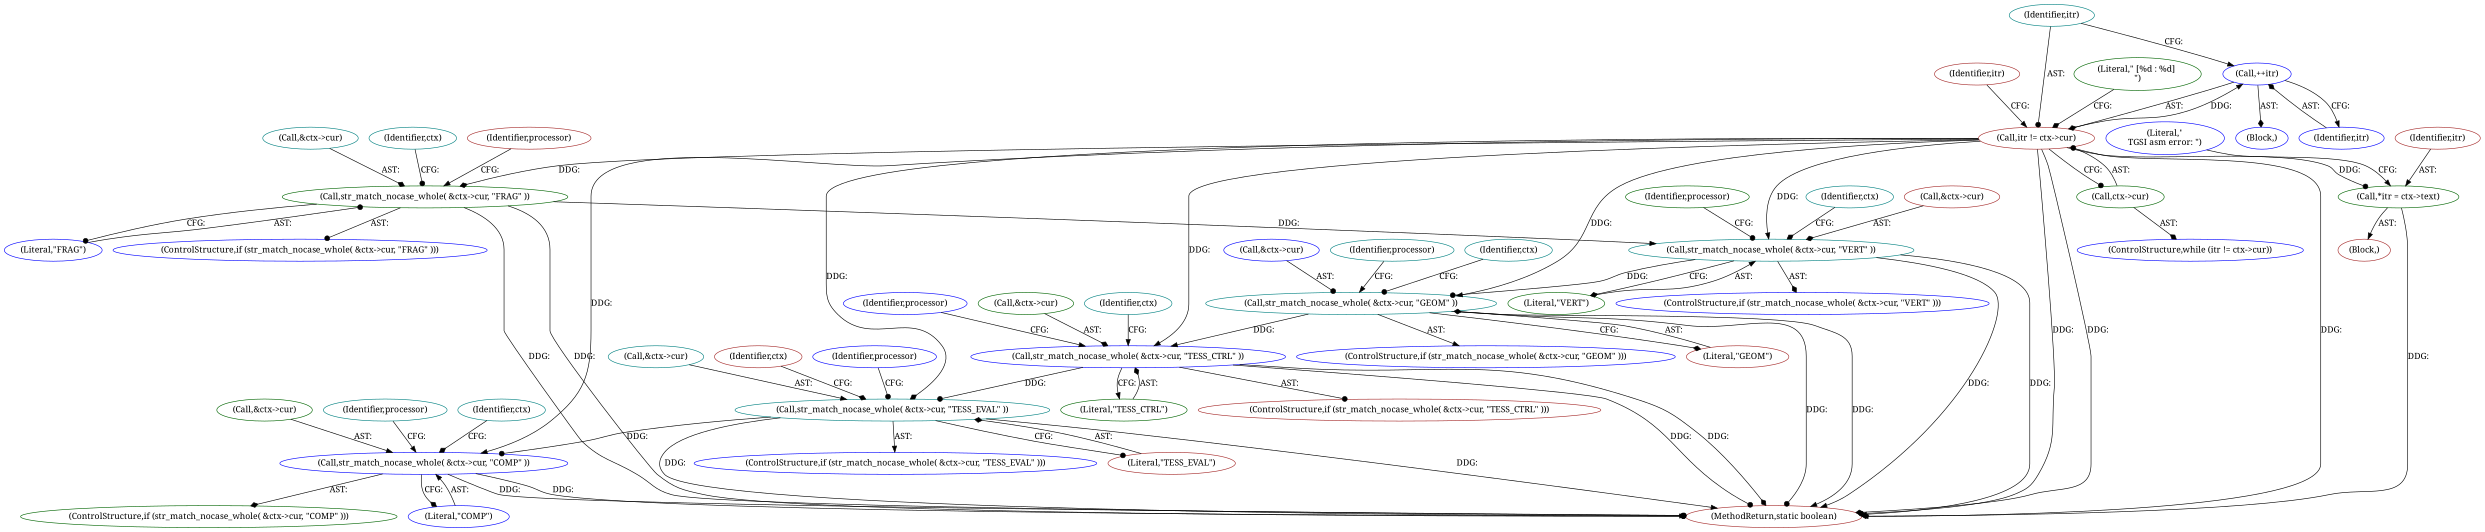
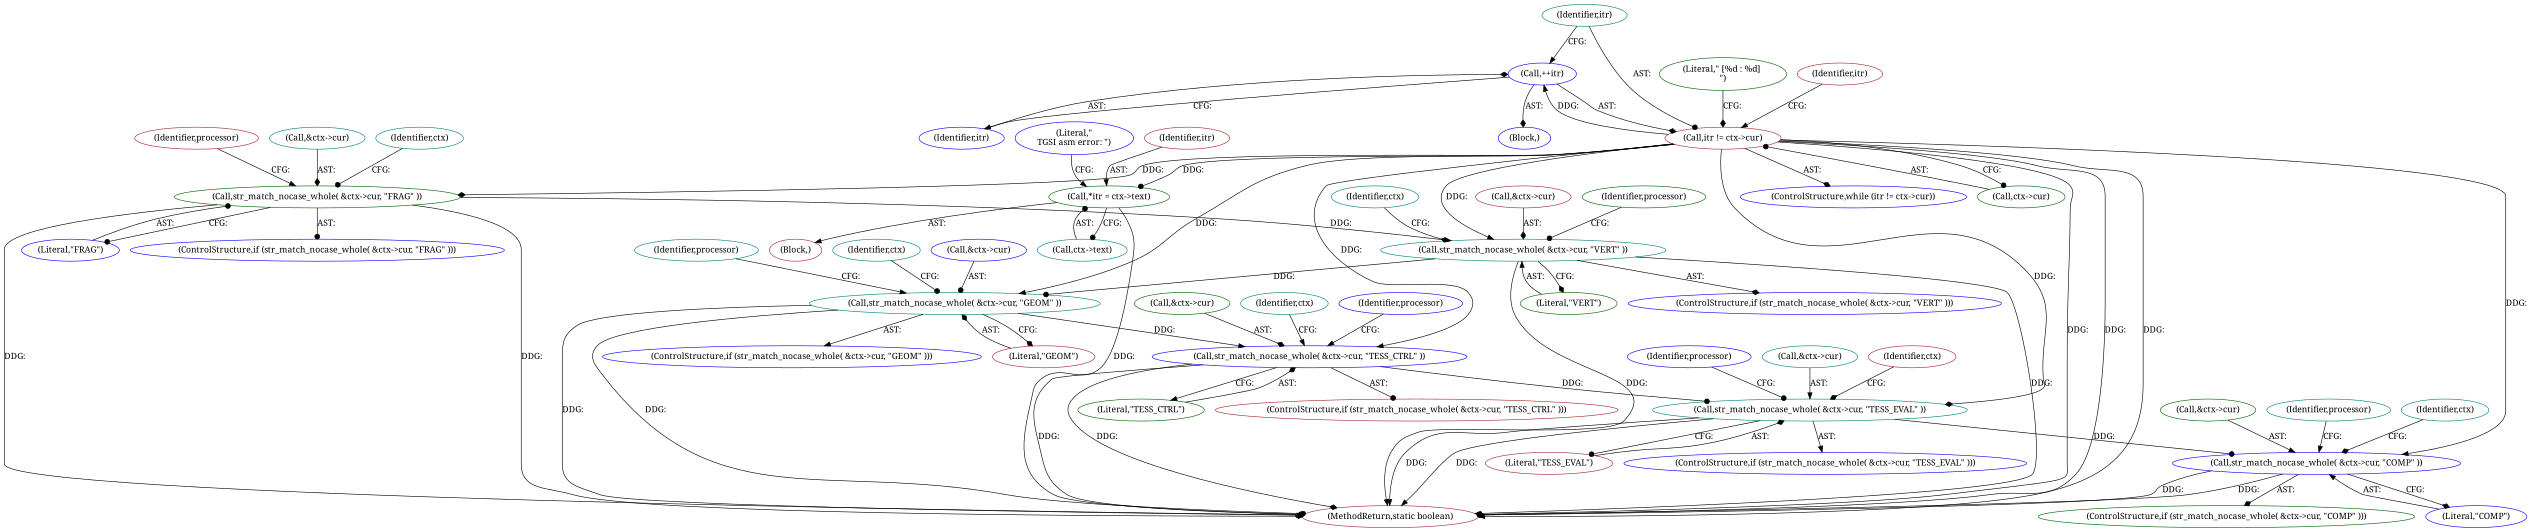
(2152, 221) -> (1784, 166)
none -> (1082, 250)
